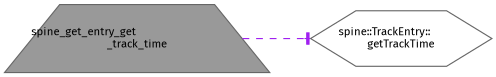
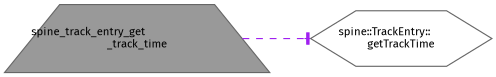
(137, 39) -> (137, 39)
